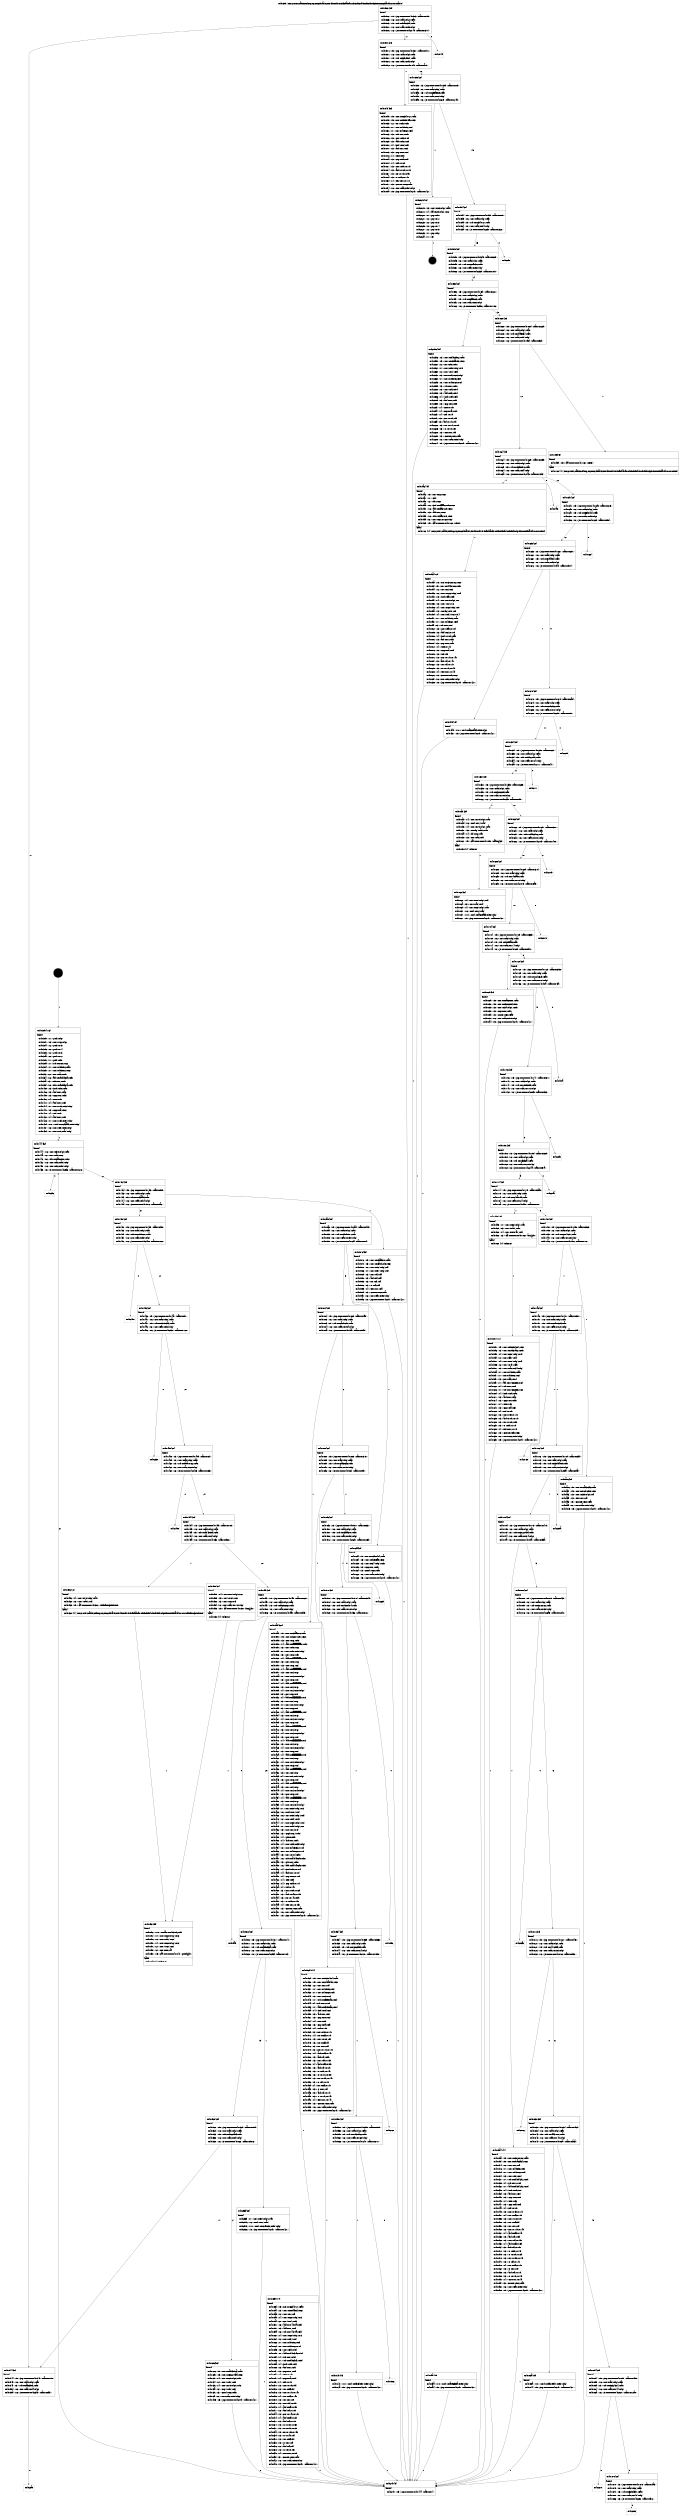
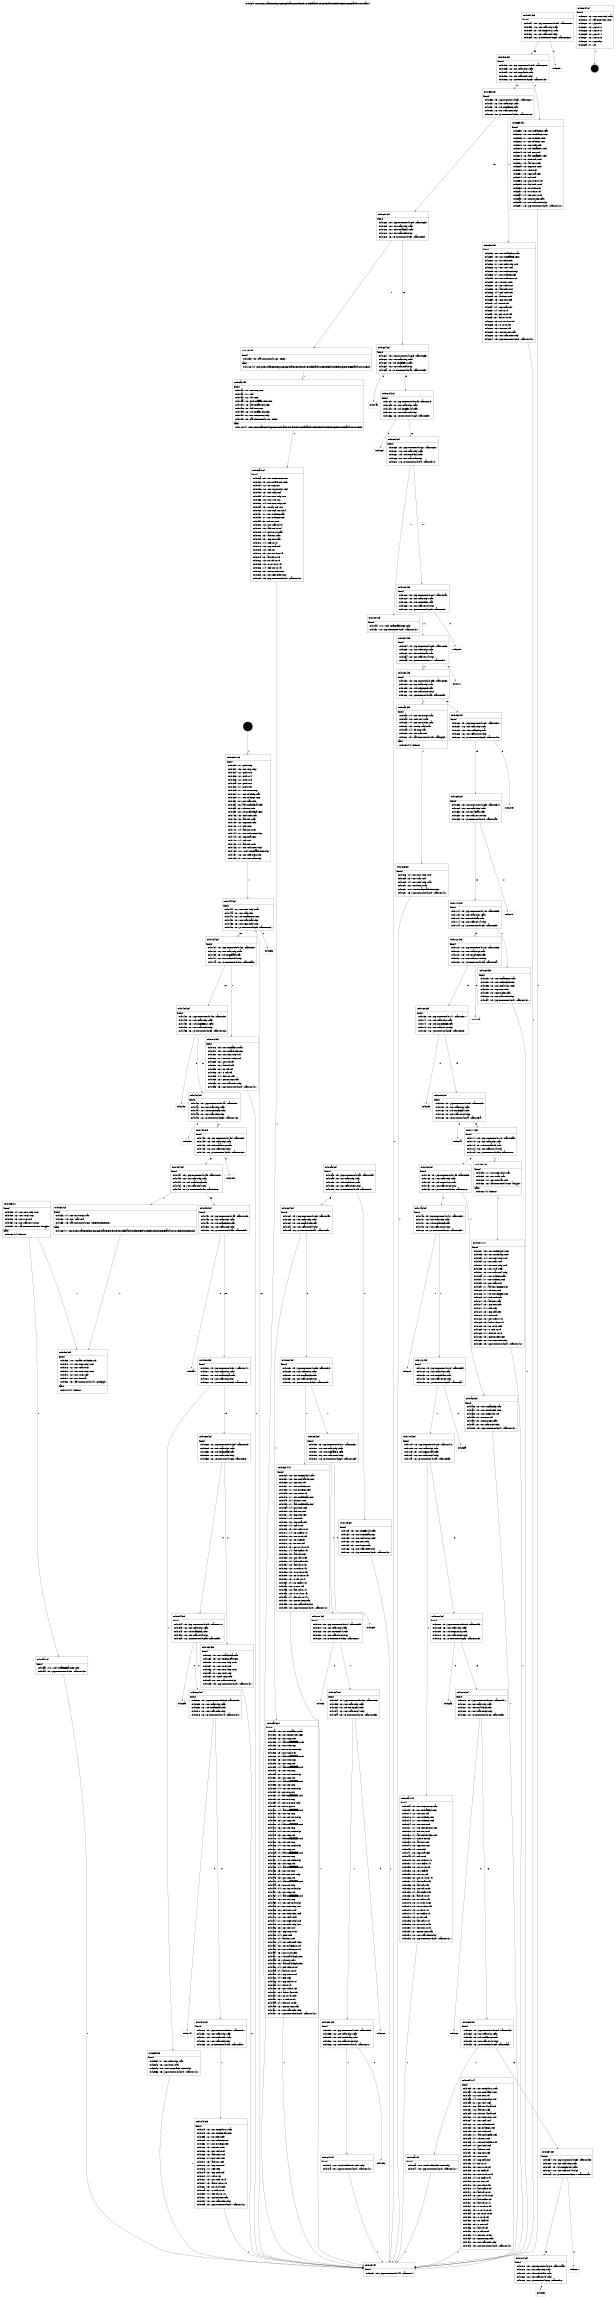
(434, 89) -> none
none -> (537, 165)
(505, 480) -> (303, 374)
(29, 1034) -> (196, 1665)
none -> (37, 1448)
